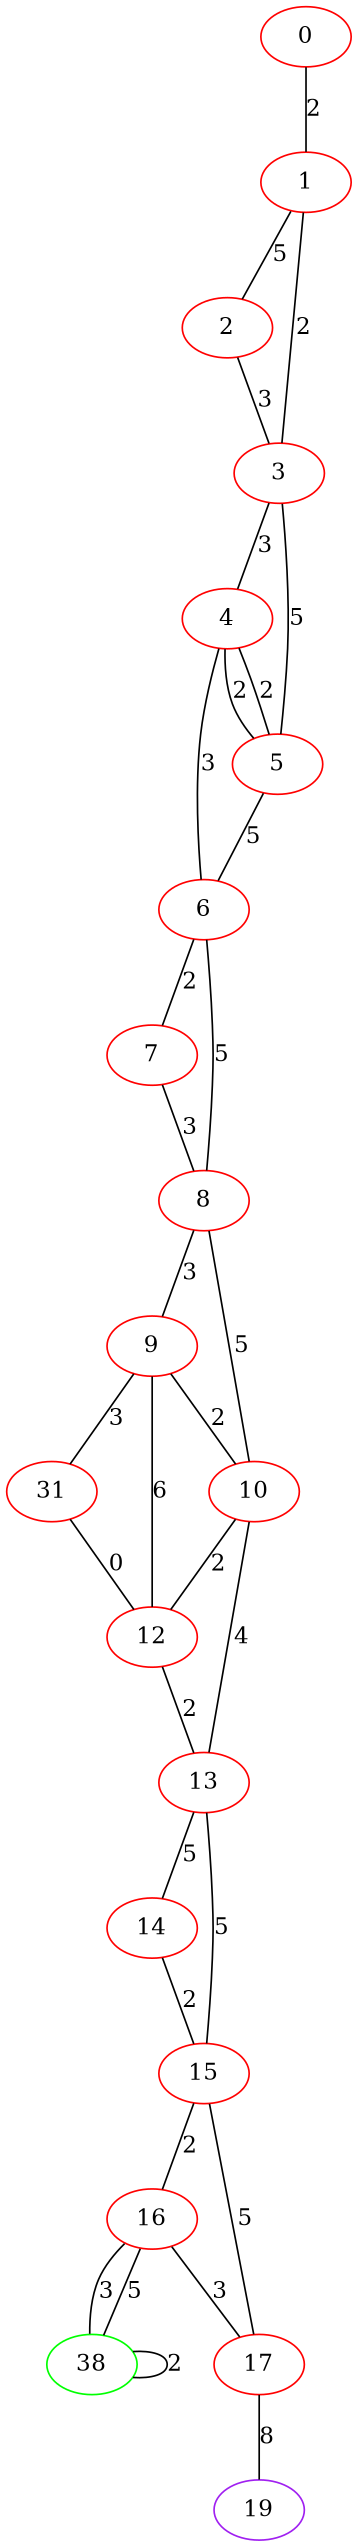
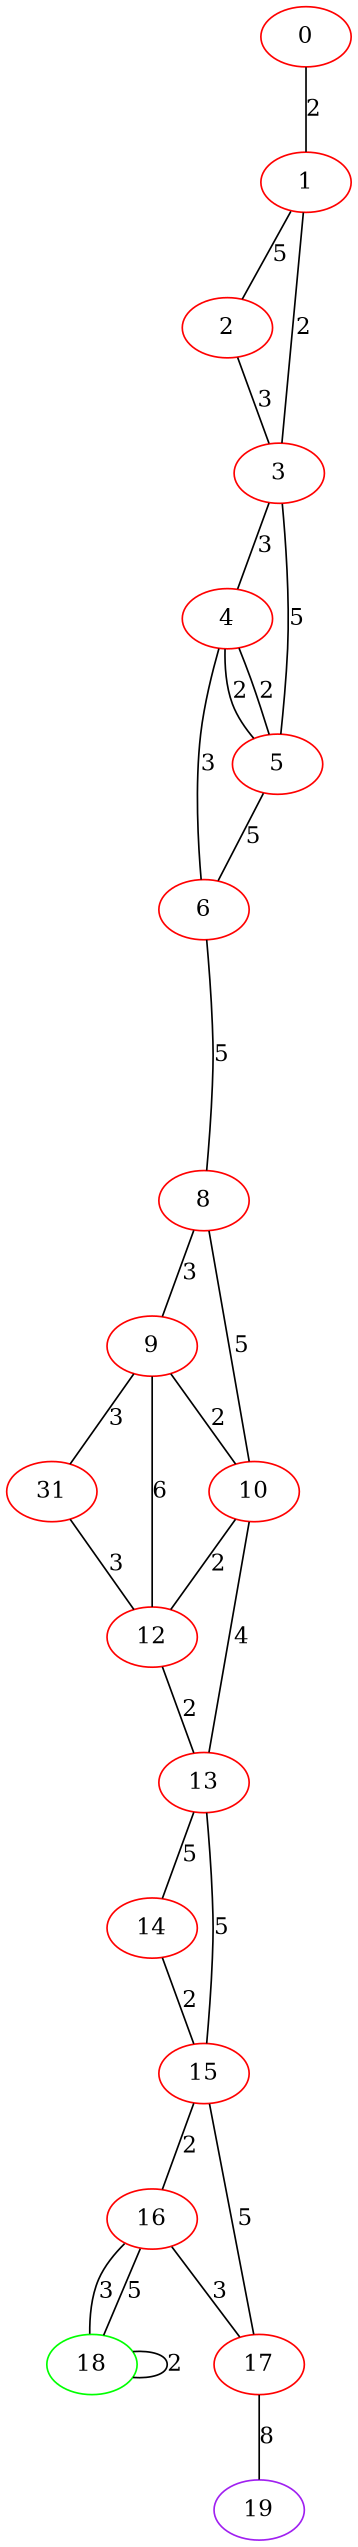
(152, 1055) -> none
(117, 1564) -> (117, 1564)
(92, 2365) -> (92, 2365)
